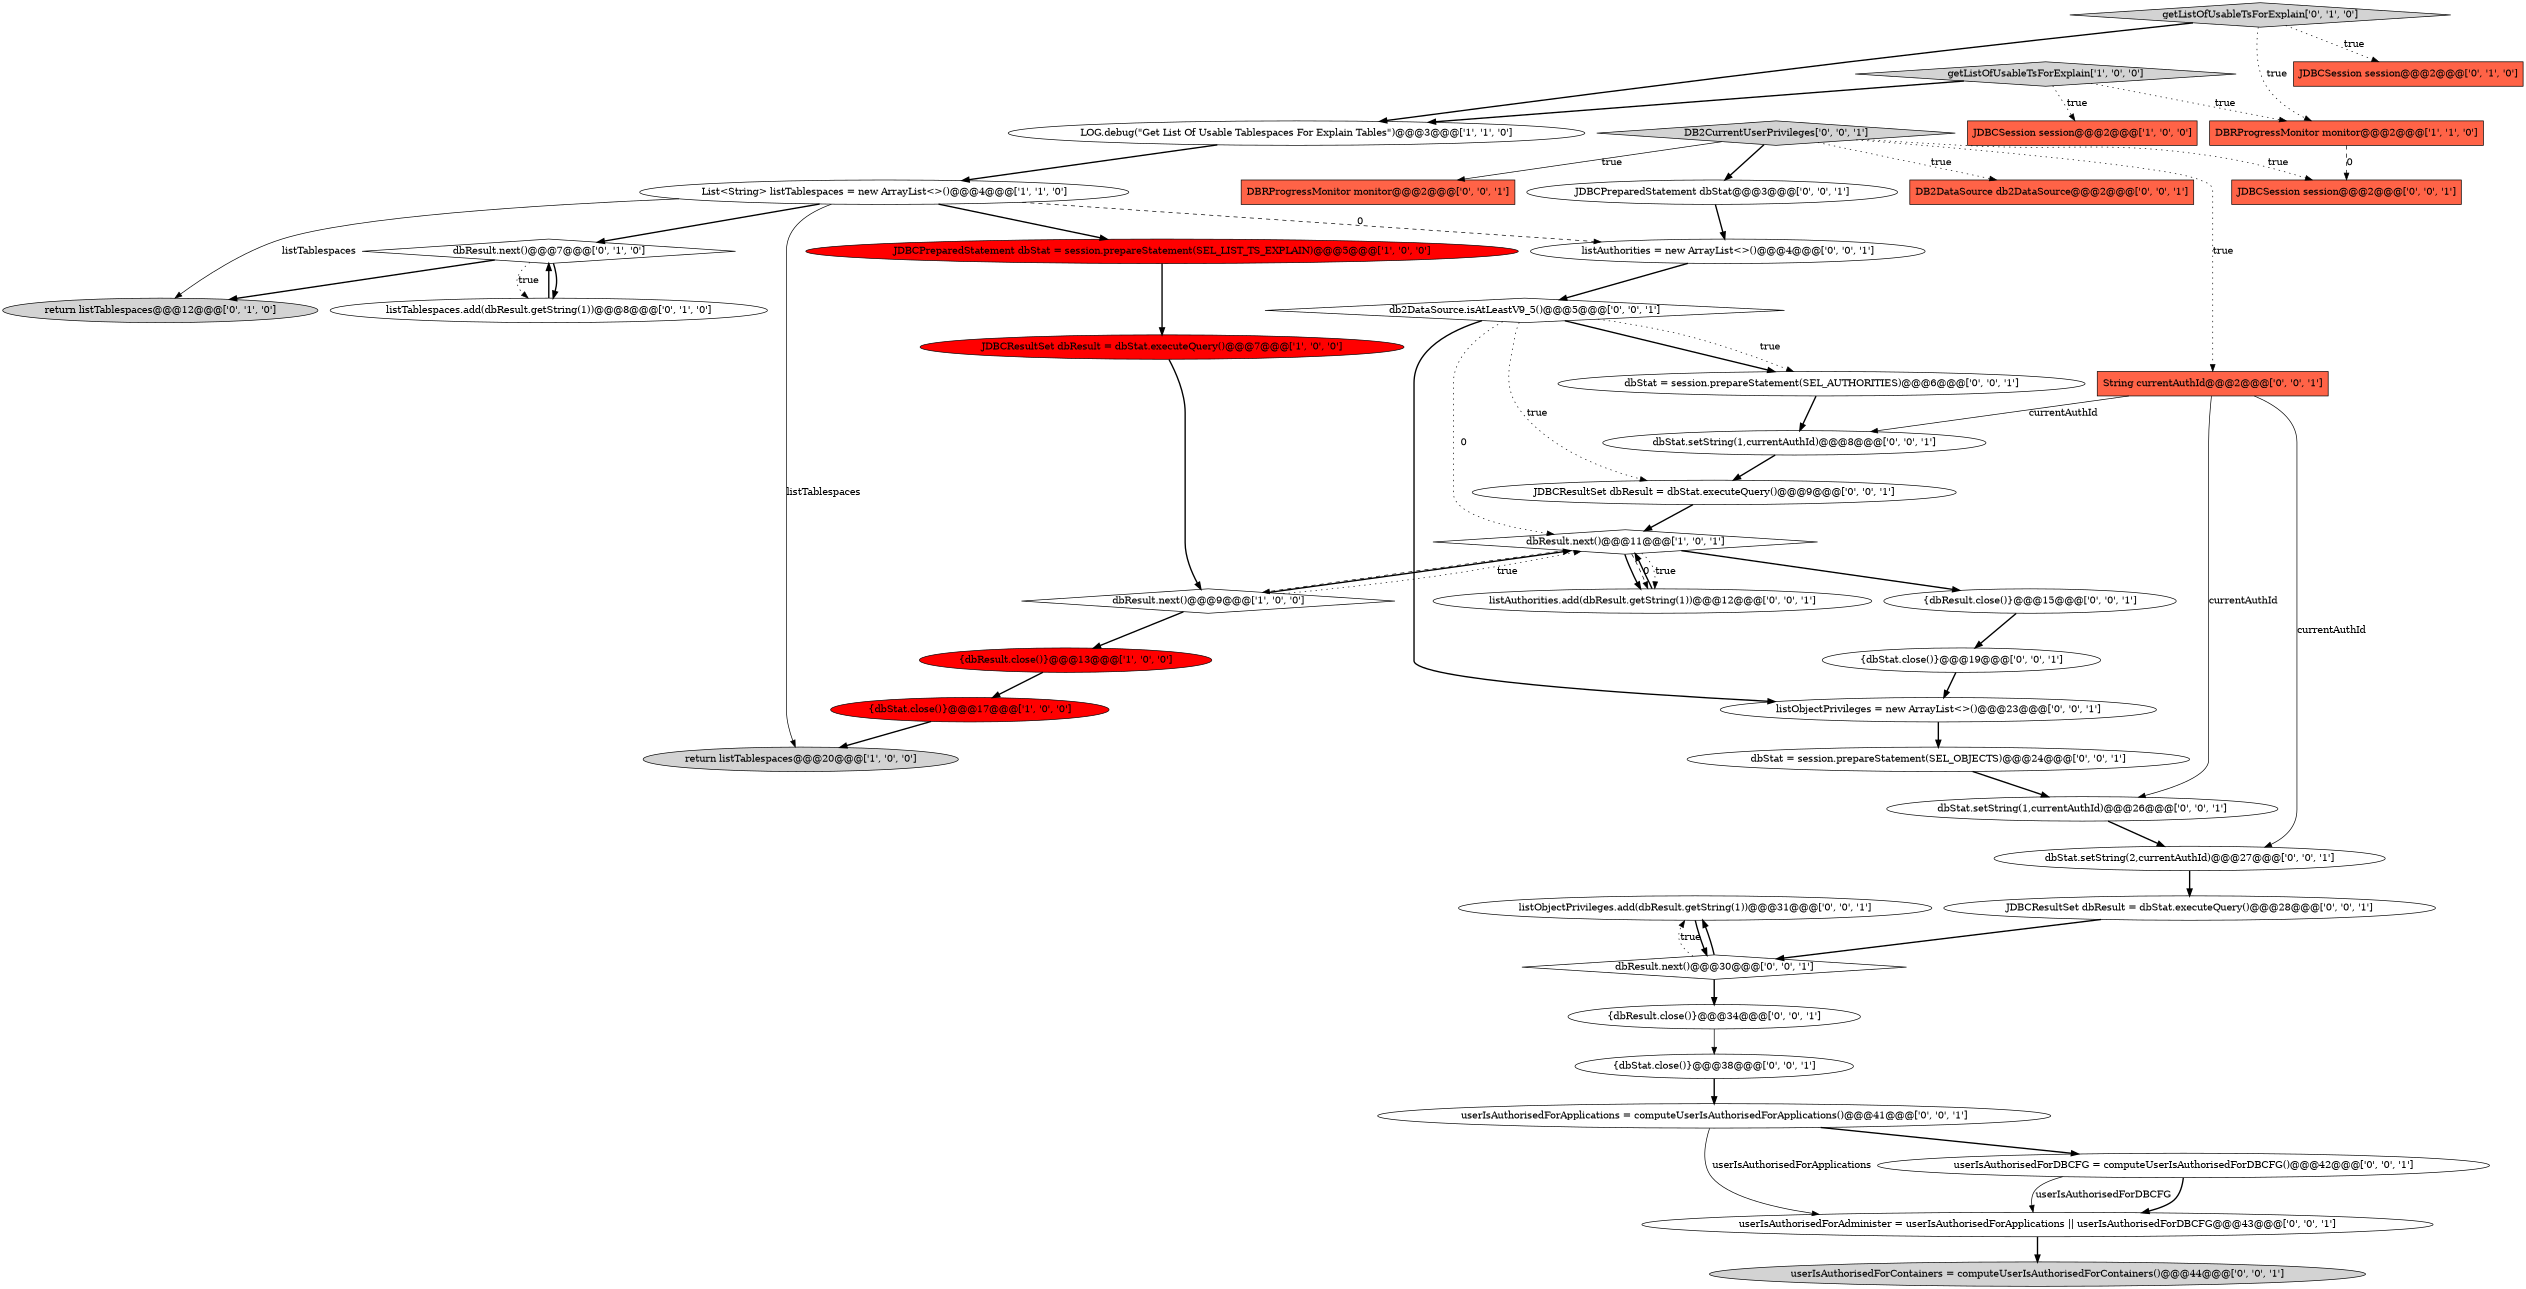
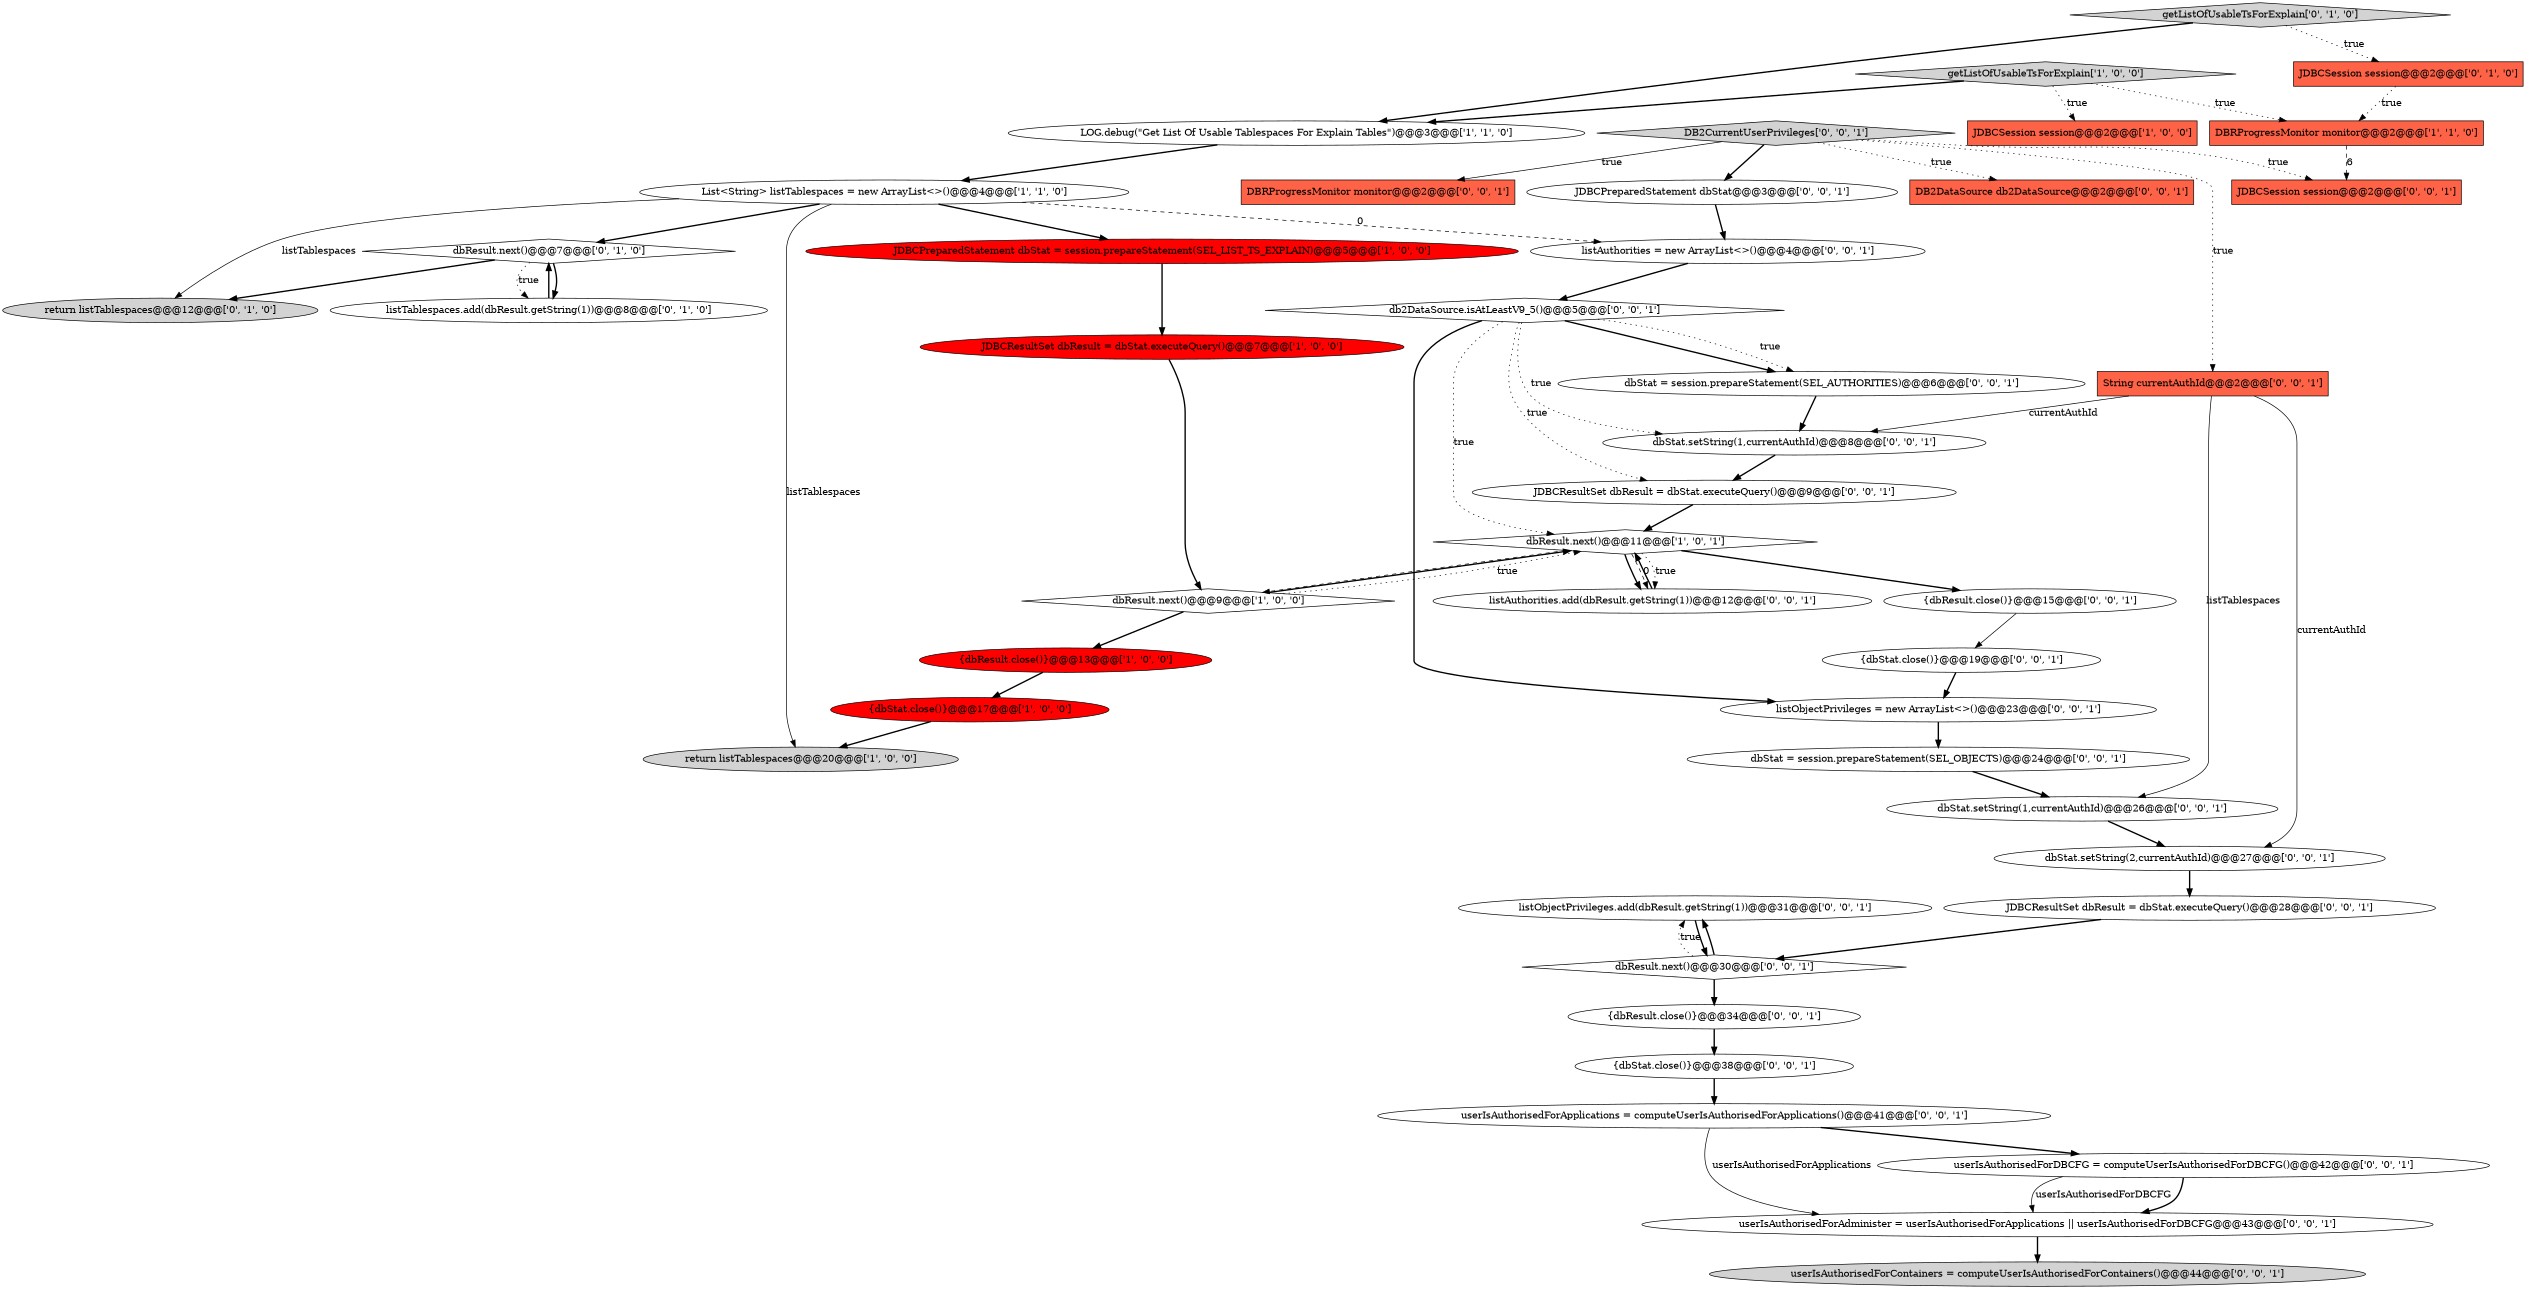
(2264, 82) -> (2380, 101)
(2350, 163) -> (2350, 163)
none -> (1554, 411)
(1464, 443) -> (1464, 443)
(2243, 601) -> (2243, 601)
(1998, 628) -> (1998, 628)
(1714, 1038) -> (1714, 1038)
